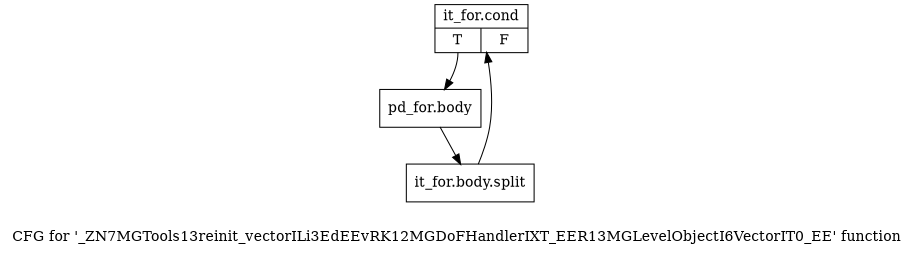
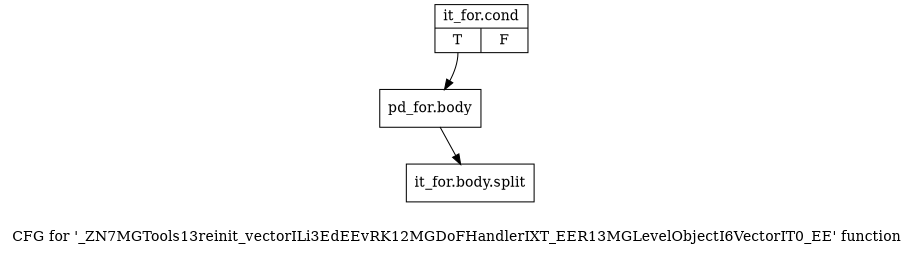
(491, 114) -> none
